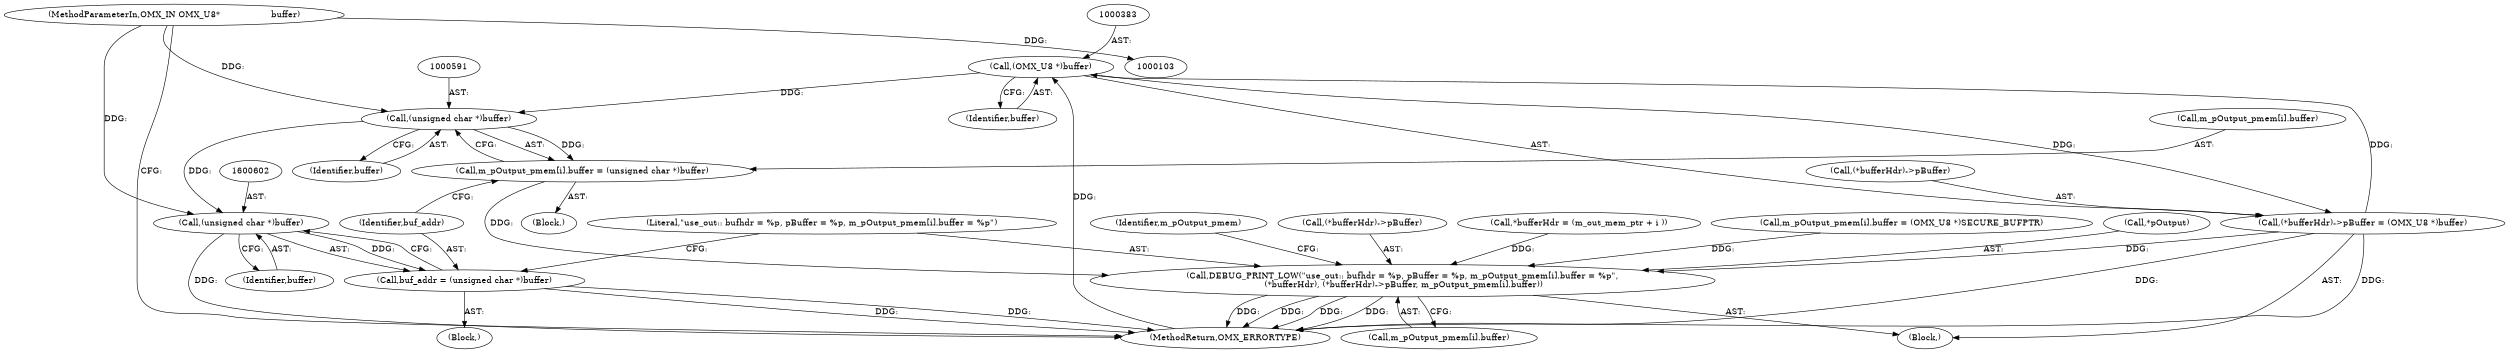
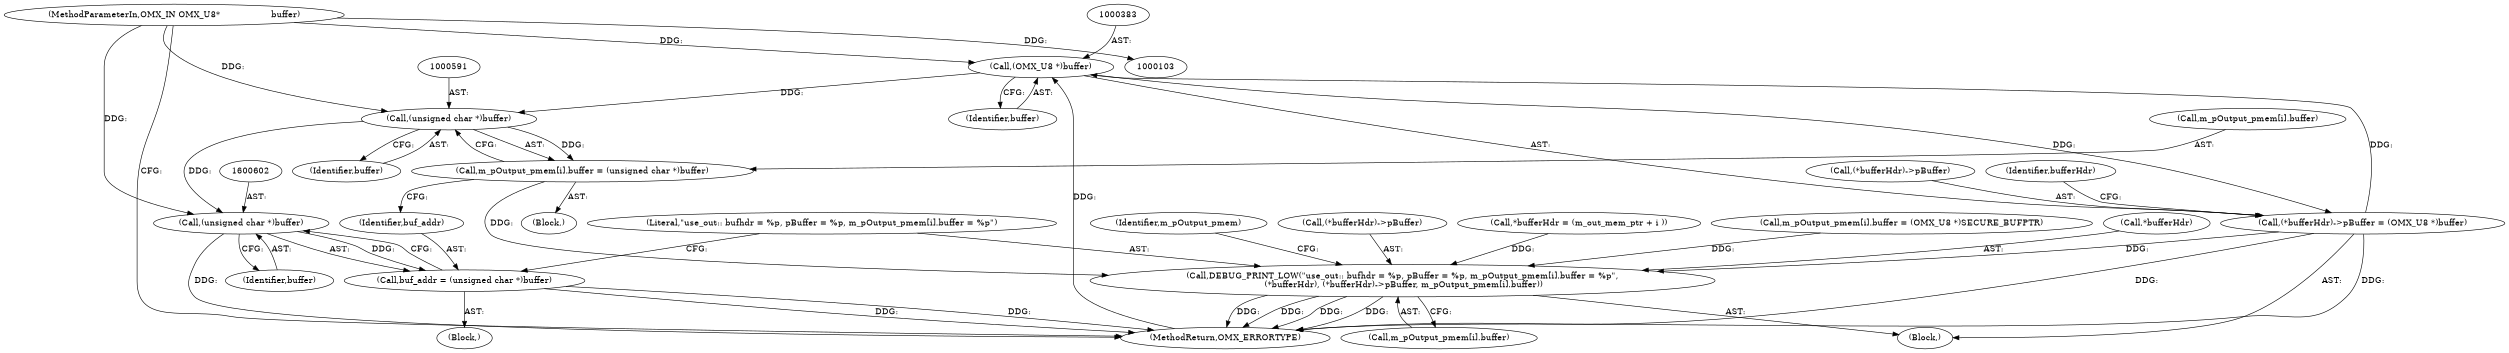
none -> (631, 42)
none -> (2051, 171)
(452, 193) -> (432, 185)
(2157, 223) -> (2157, 223)
